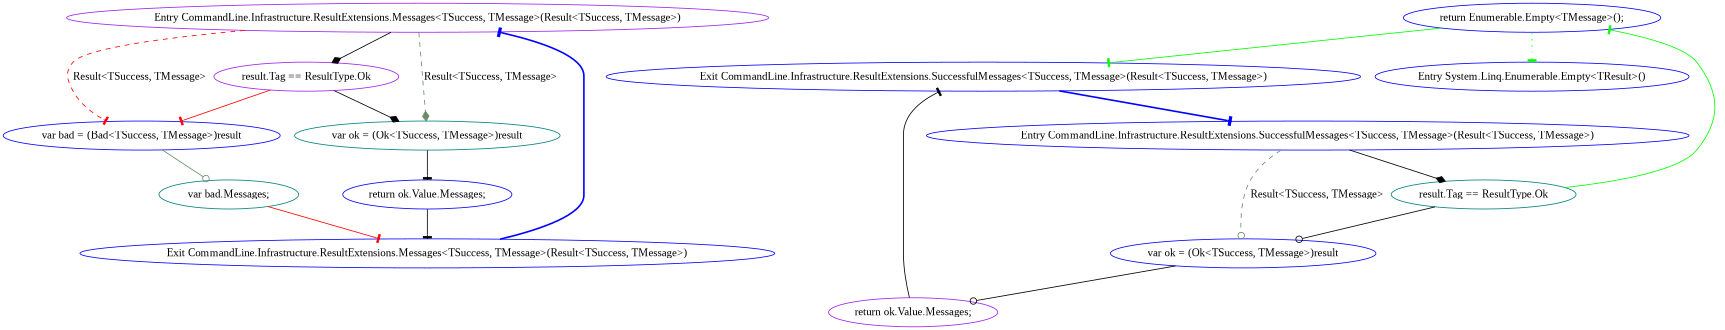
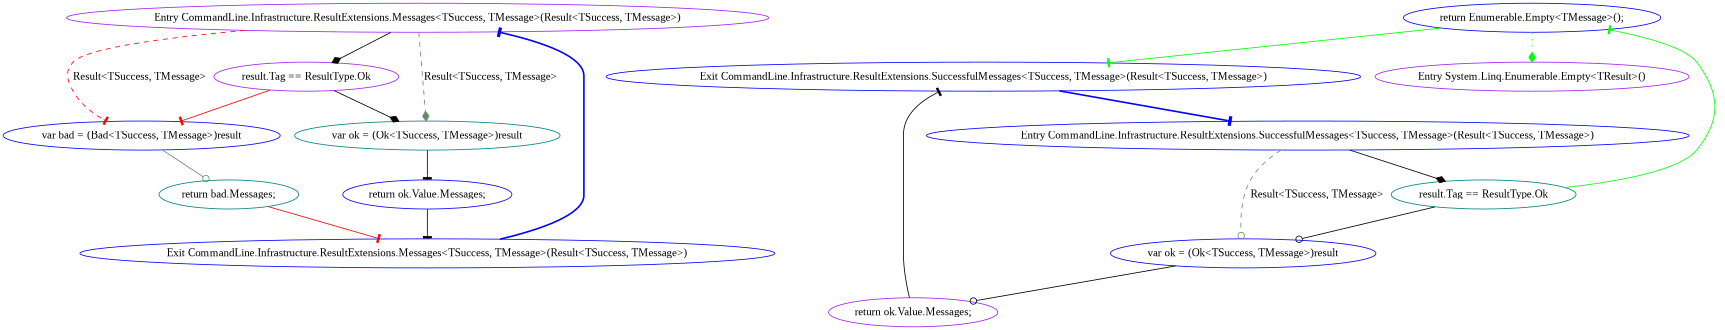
(1532, 42) -> (1532, 42)
(1532, 77) -> (1532, 77)
(229, 194) -> (229, 194)
